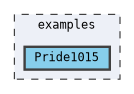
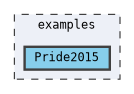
(67, 58) -> (67, 58)
